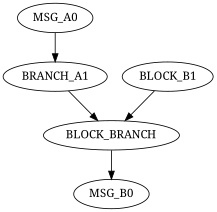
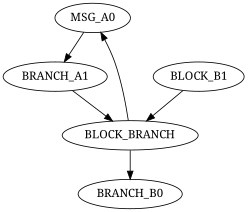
none -> (120, 79)
(111, 194) -> (130, 194)
